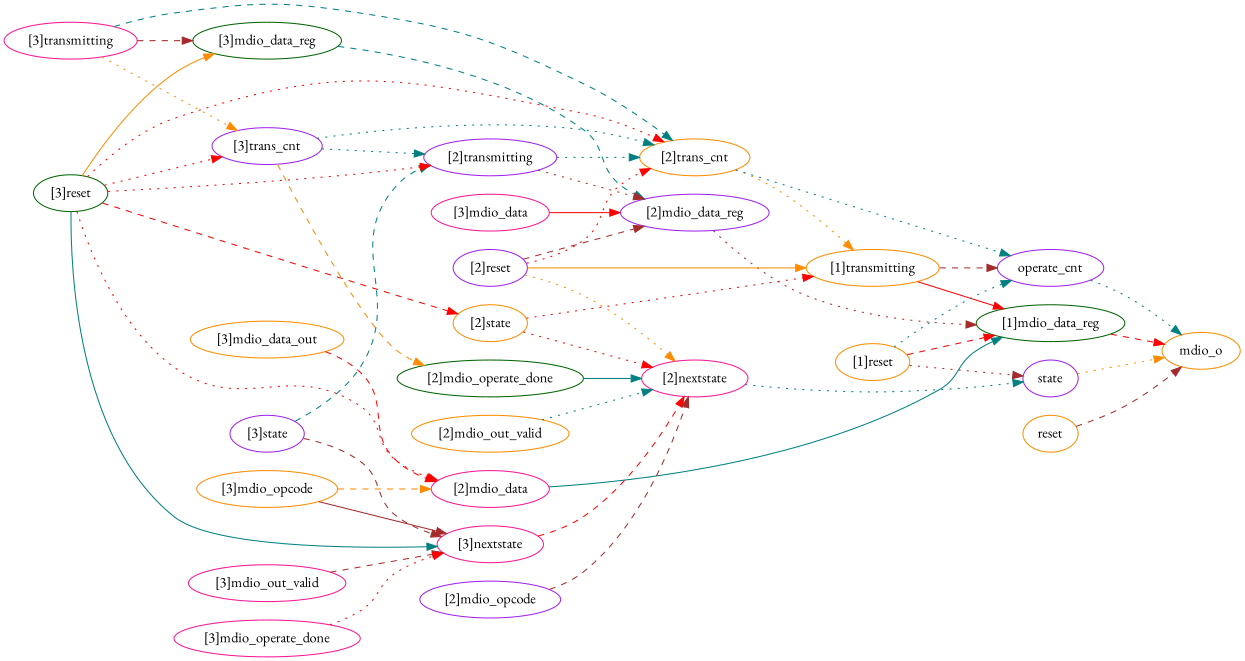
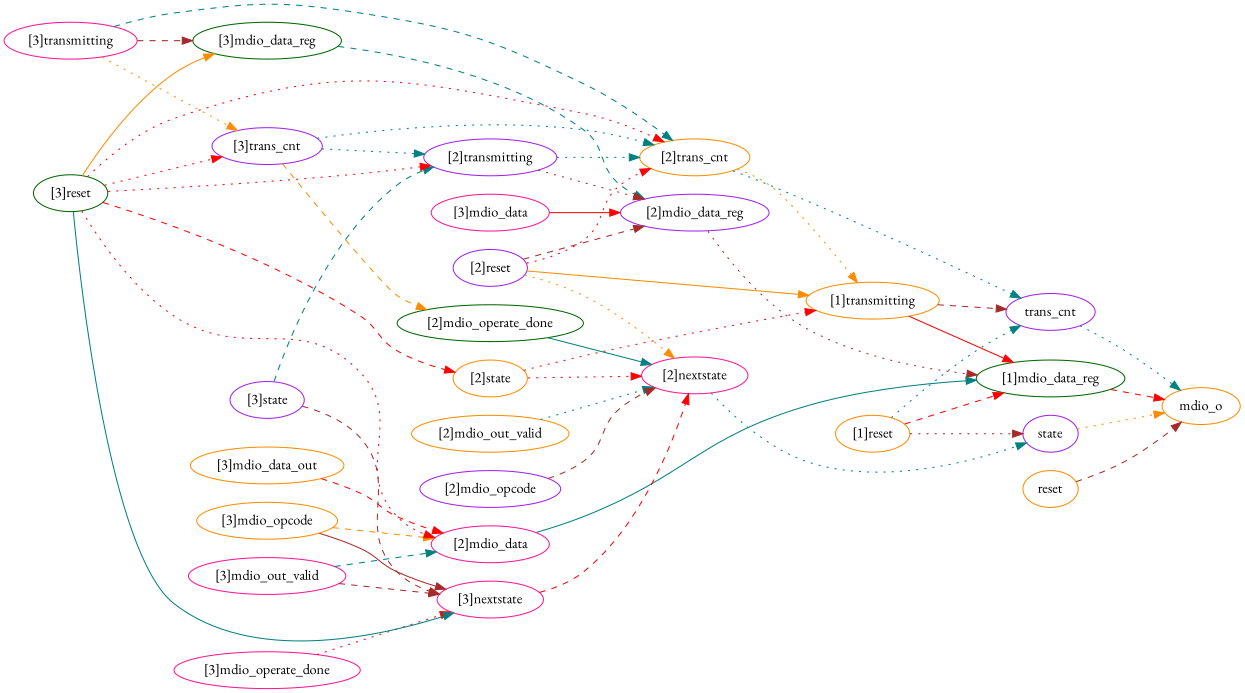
(1051, 268) -> (1051, 312)
none -> (369, 562)
